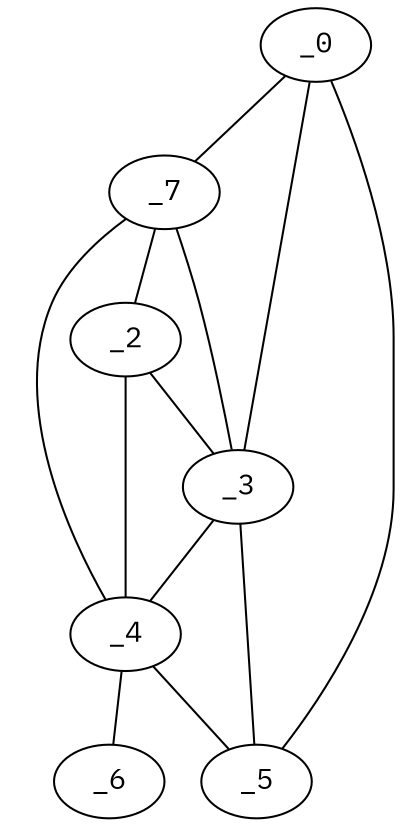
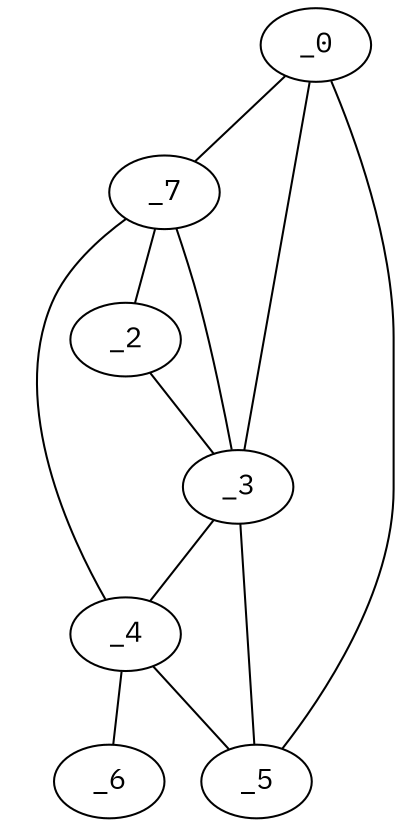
(126, 487) -> none
